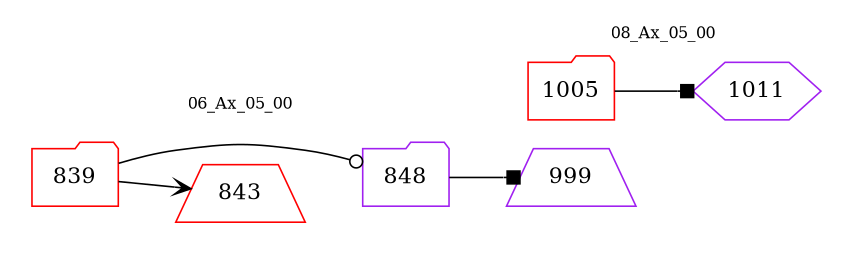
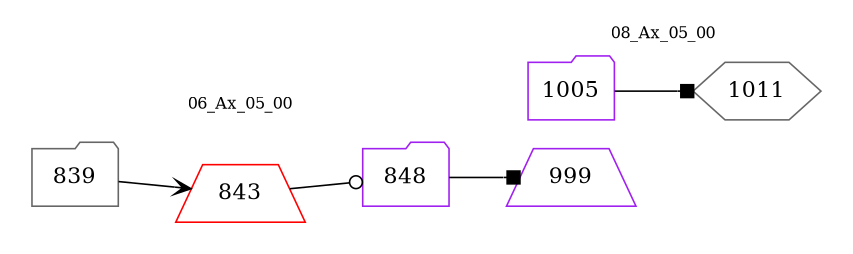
(571, 91) -> (571, 91)
(757, 91) -> (757, 91)
(234, 145) -> (320, 186)
(75, 177) -> (75, 177)
